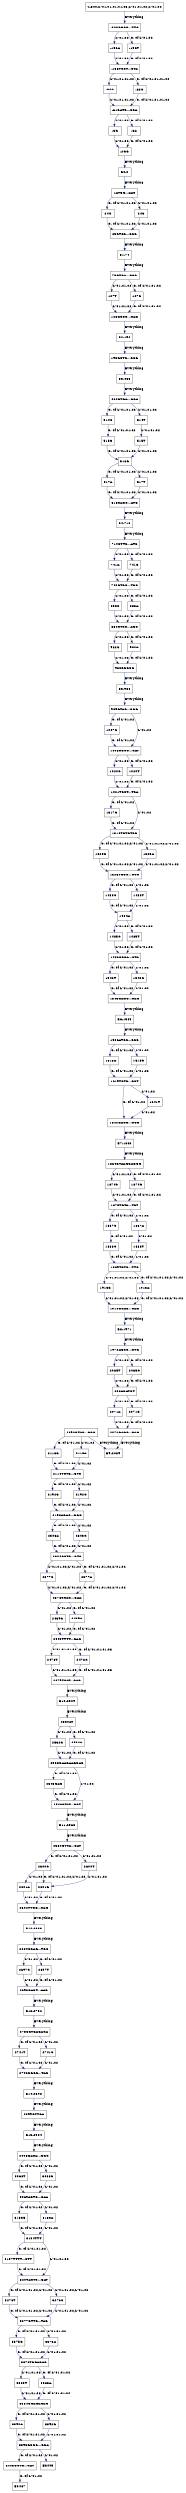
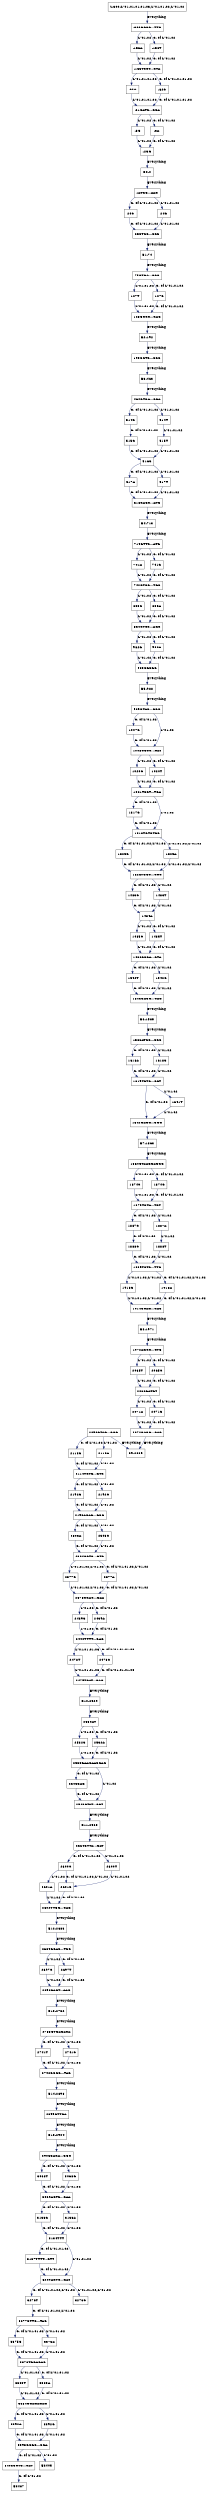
(54, 2311) -> none
